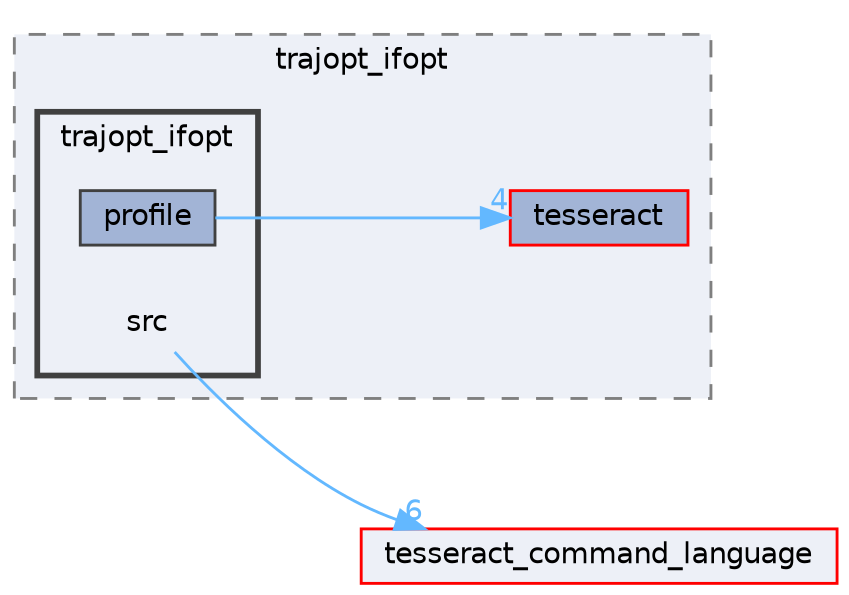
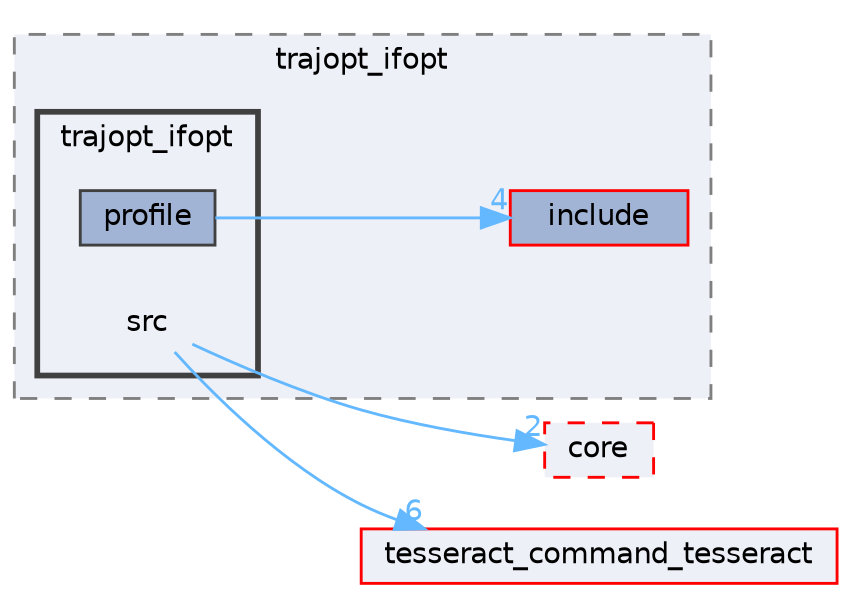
(599, 218) -> (599, 218)
none -> (599, 450)
(599, 556) -> (599, 556)
